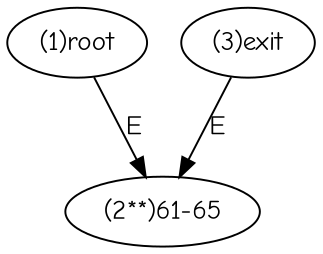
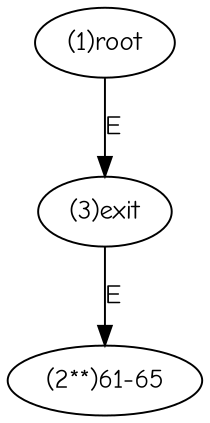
(115, 118) -> (105, 117)
